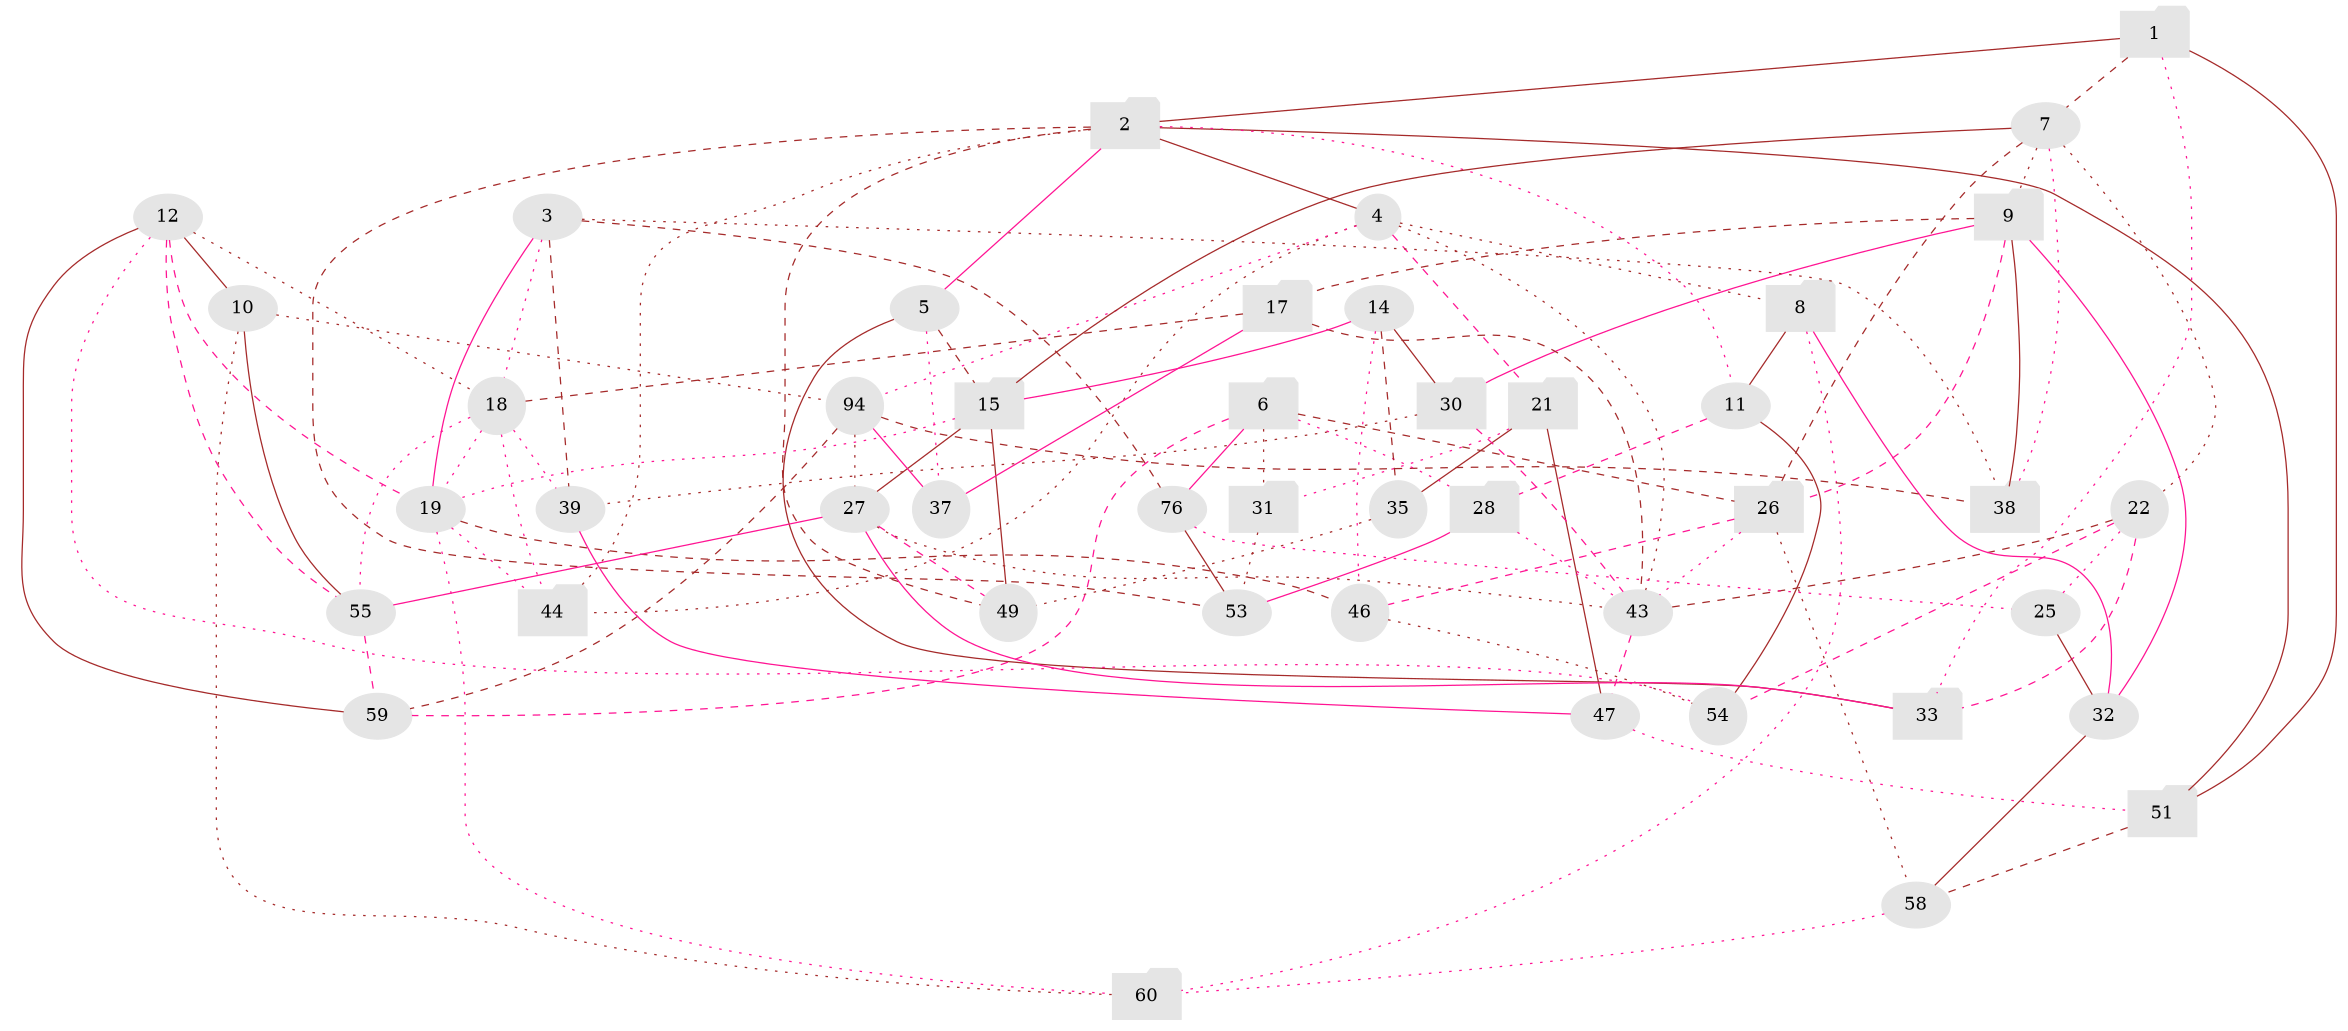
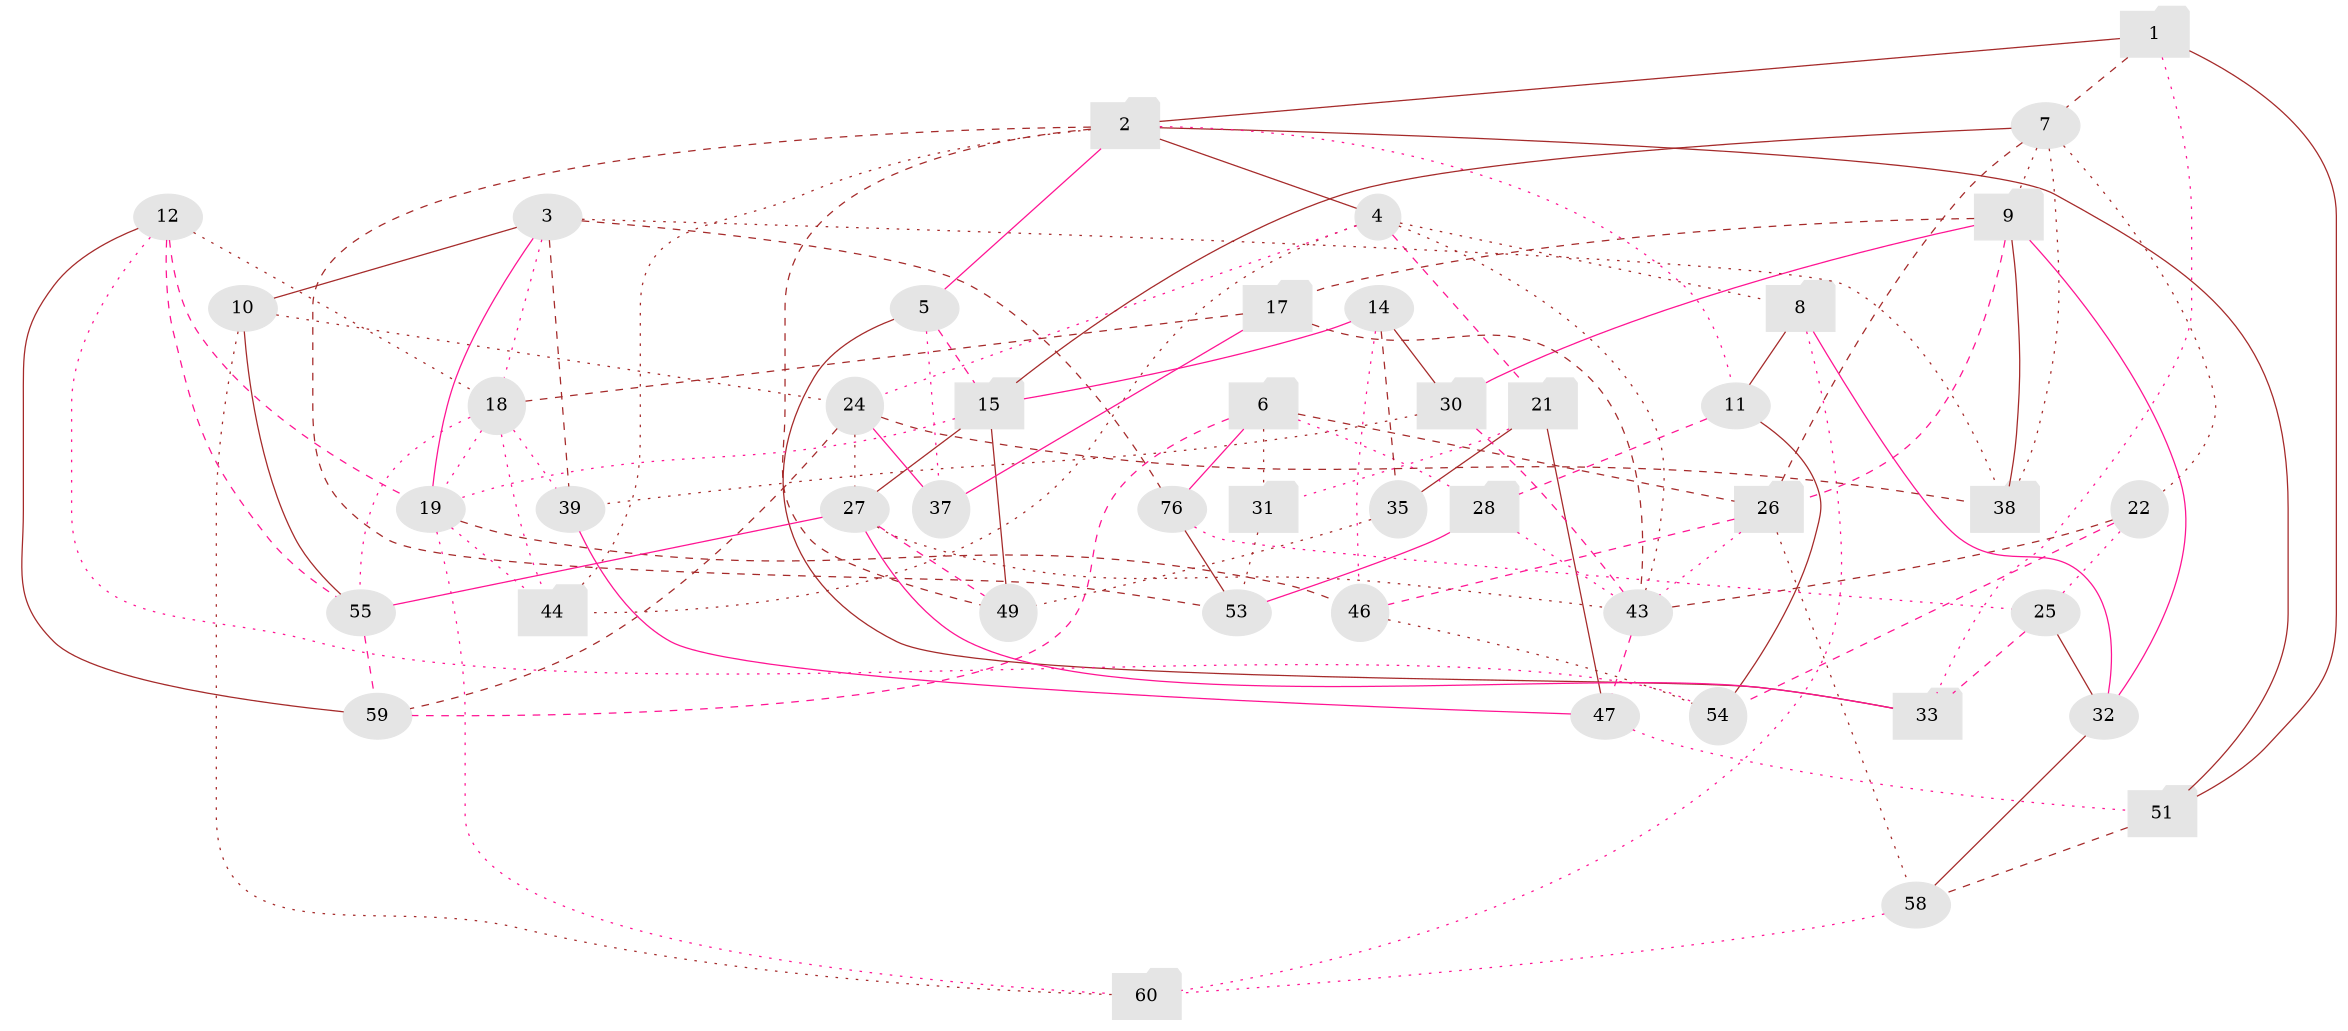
(206, 263) -> (395, 263)
(2058, 320) -> (2058, 320)
(957, 358) -> (957, 358)
(855, 406) -> (855, 406)
(2079, 653) -> (1989, 663)
